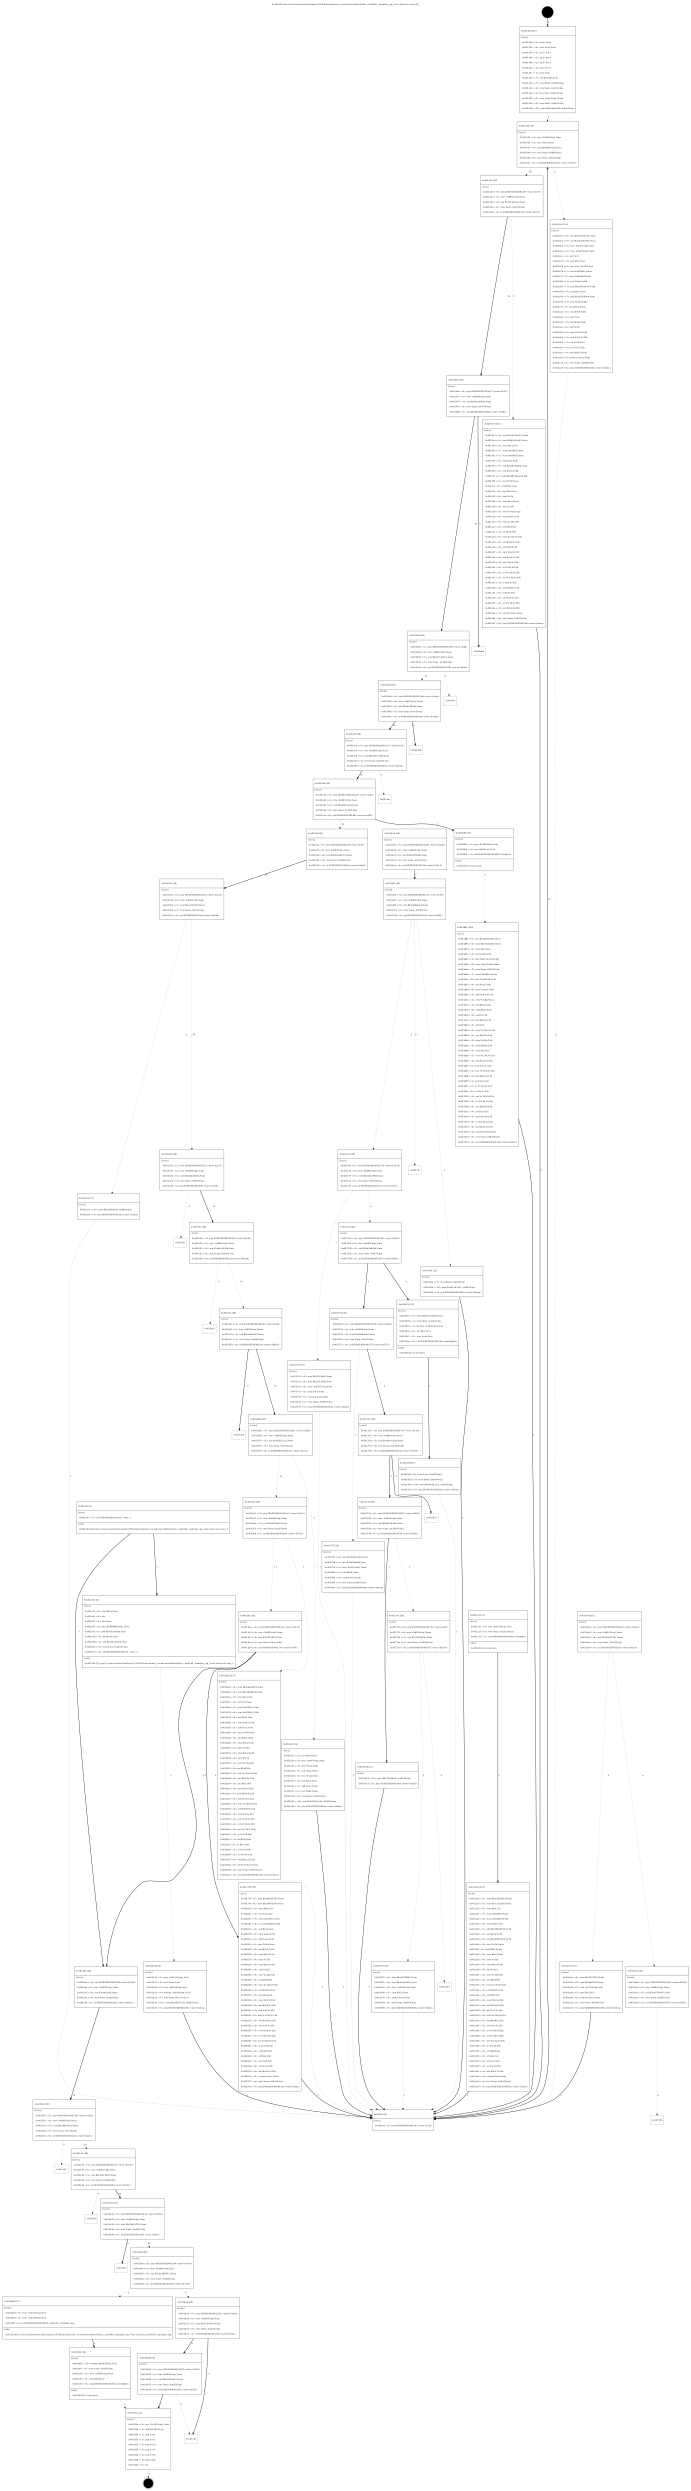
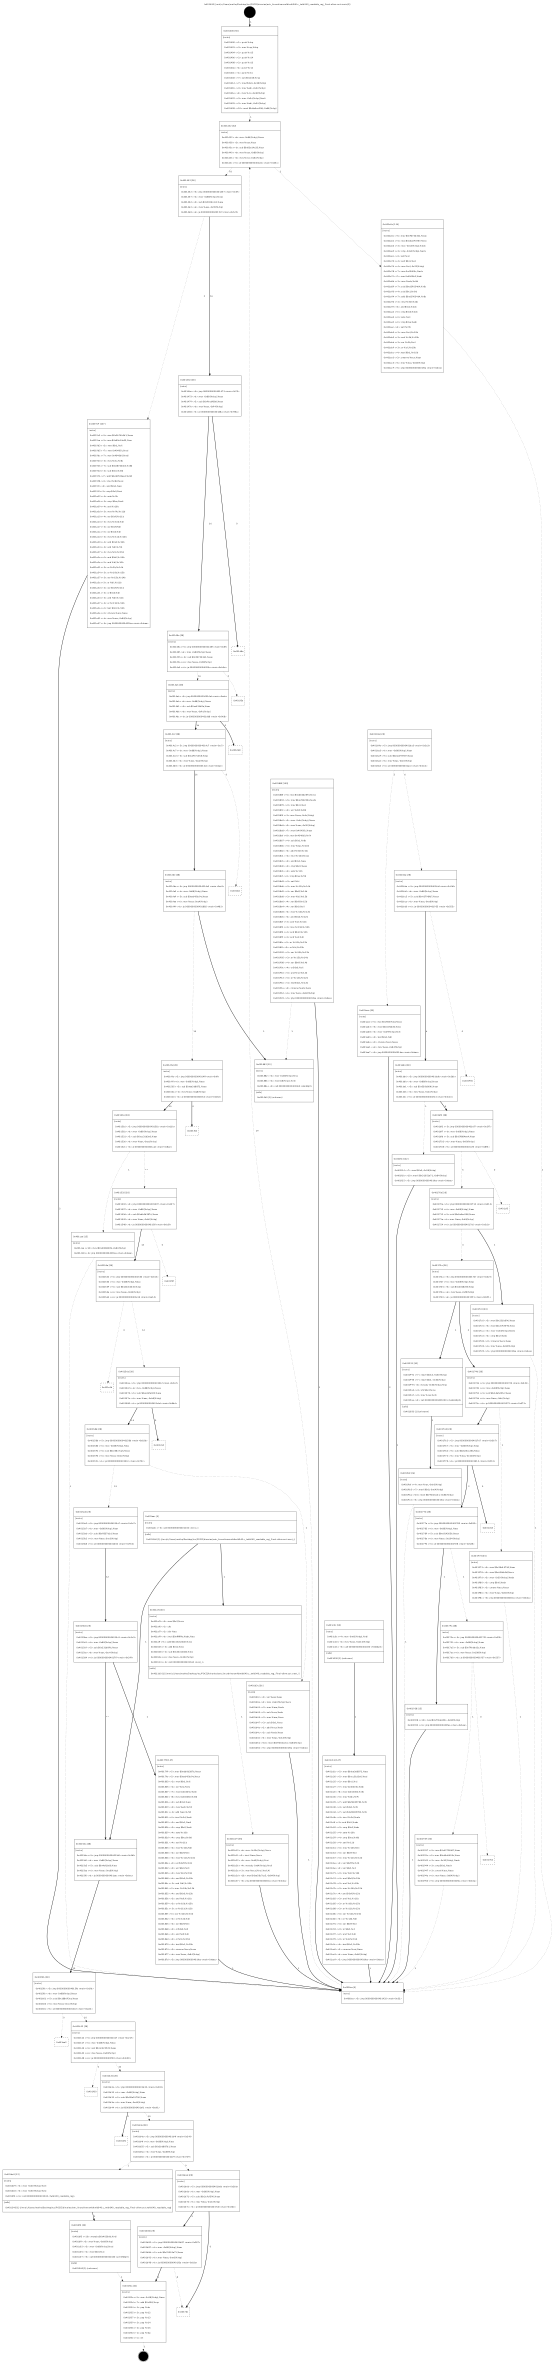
(484, 896) -> (289, 1031)
none -> (425, 985)
(434, 1092) -> (424, 1127)
none -> (192, 1131)
(548, 1188) -> (252, 1086)
(323, 1272) -> (496, 1264)
(273, 1574) -> (106, 1584)
(249, 1775) -> none
(117, 2193) -> (117, 2066)
